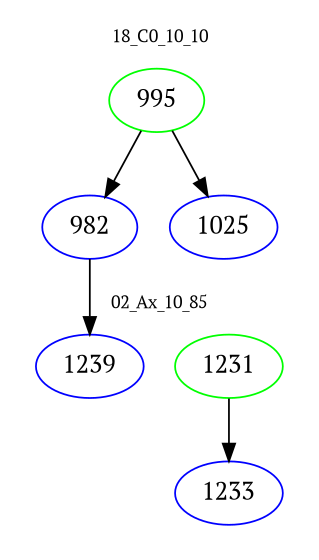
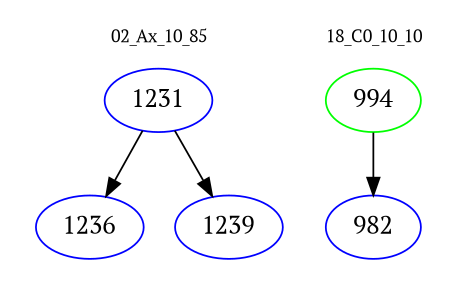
(157, 100) -> (373, 100)
(224, 227) -> none
(90, 298) -> (189, 156)
(229, 366) -> (158, 100)
(229, 493) -> (90, 227)
